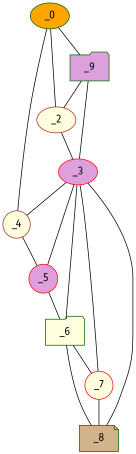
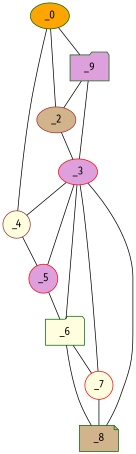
(56, 120) -> (56, 120)
